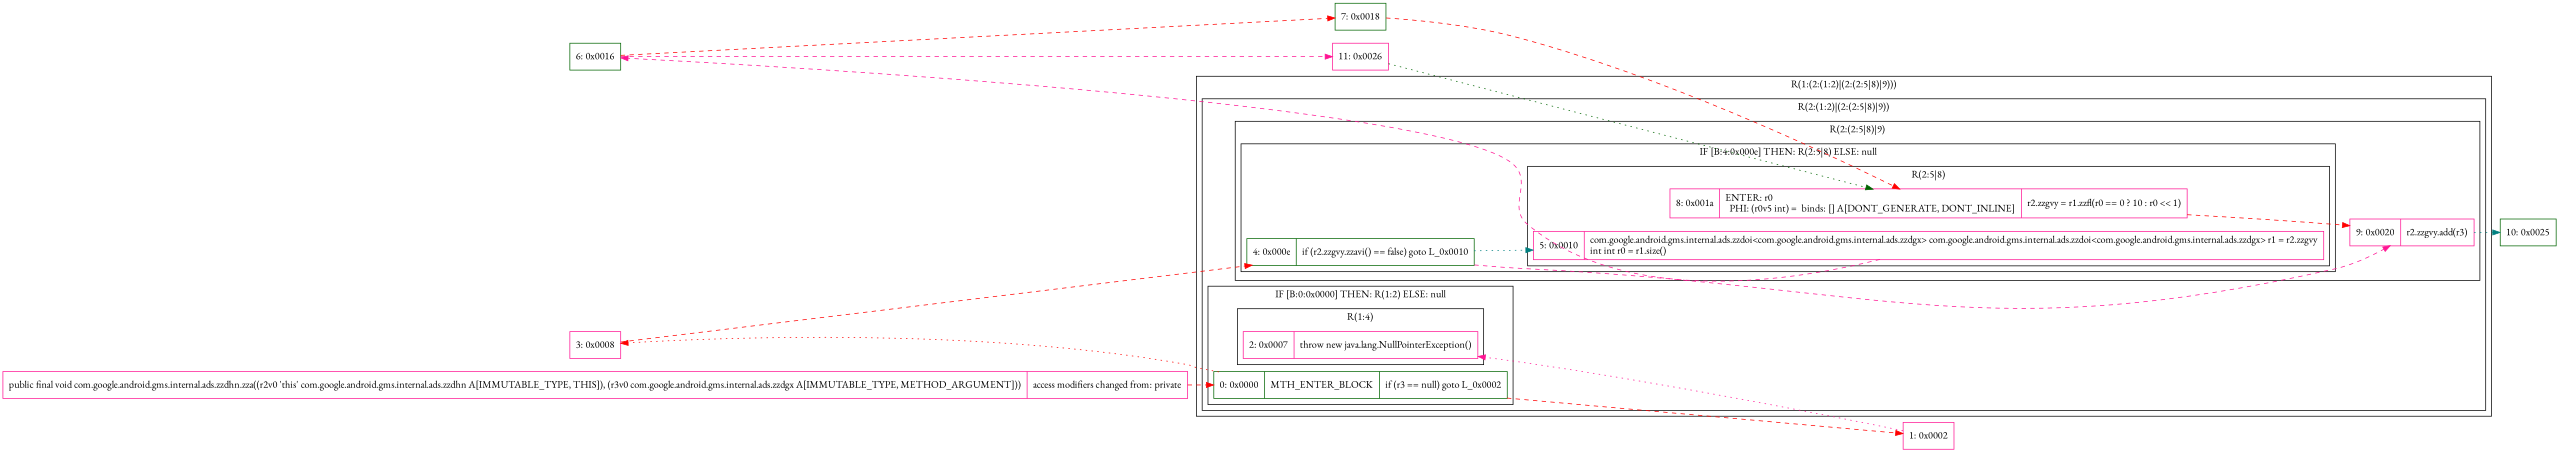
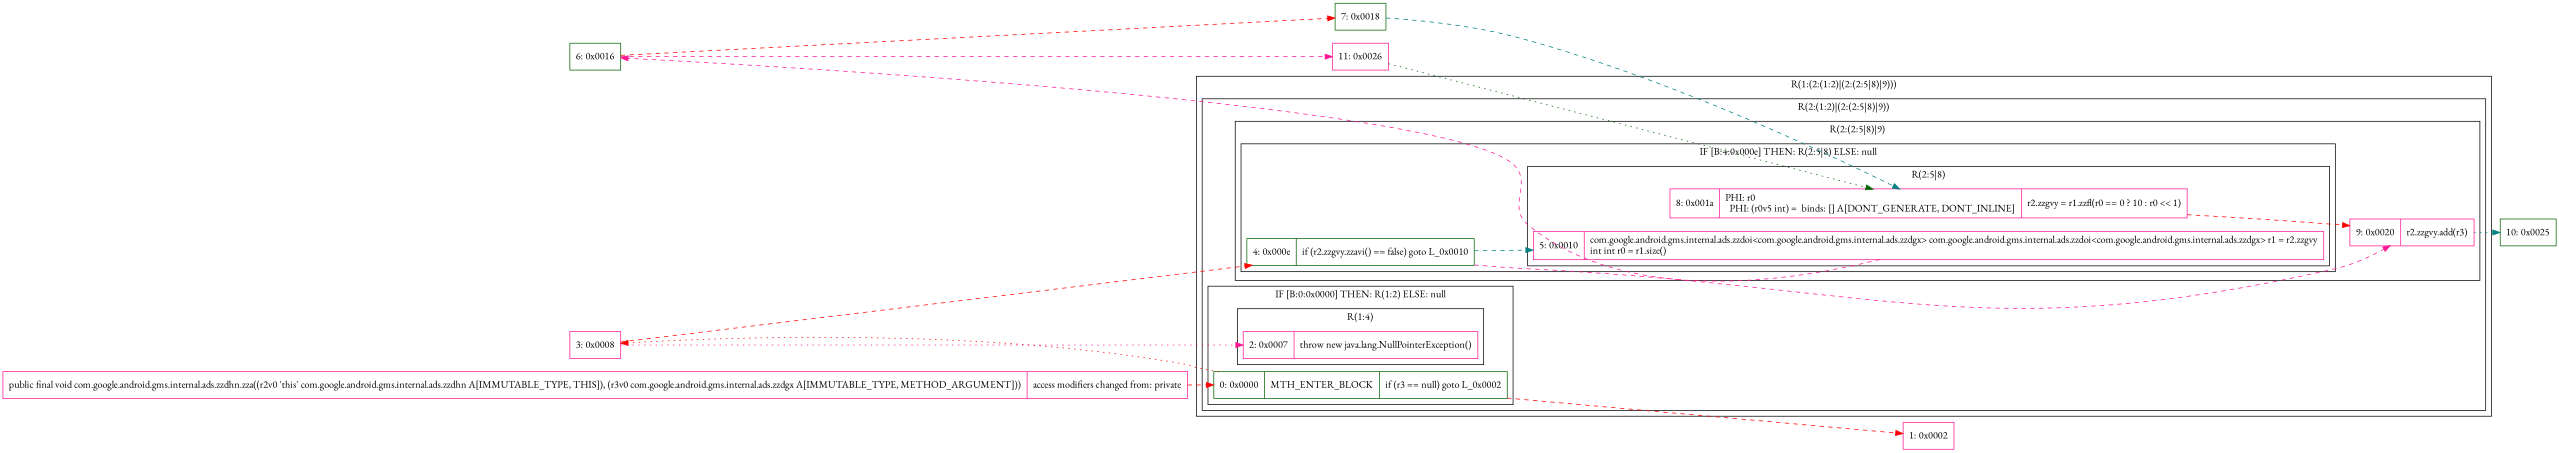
(1659, 84) -> (1659, 84)
(1750, 198) -> (1742, 198)
(1500, 250) -> (1500, 250)
(1695, 391) -> (928, 345)
